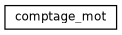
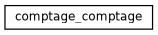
(61, 17) -> (79, 17)
